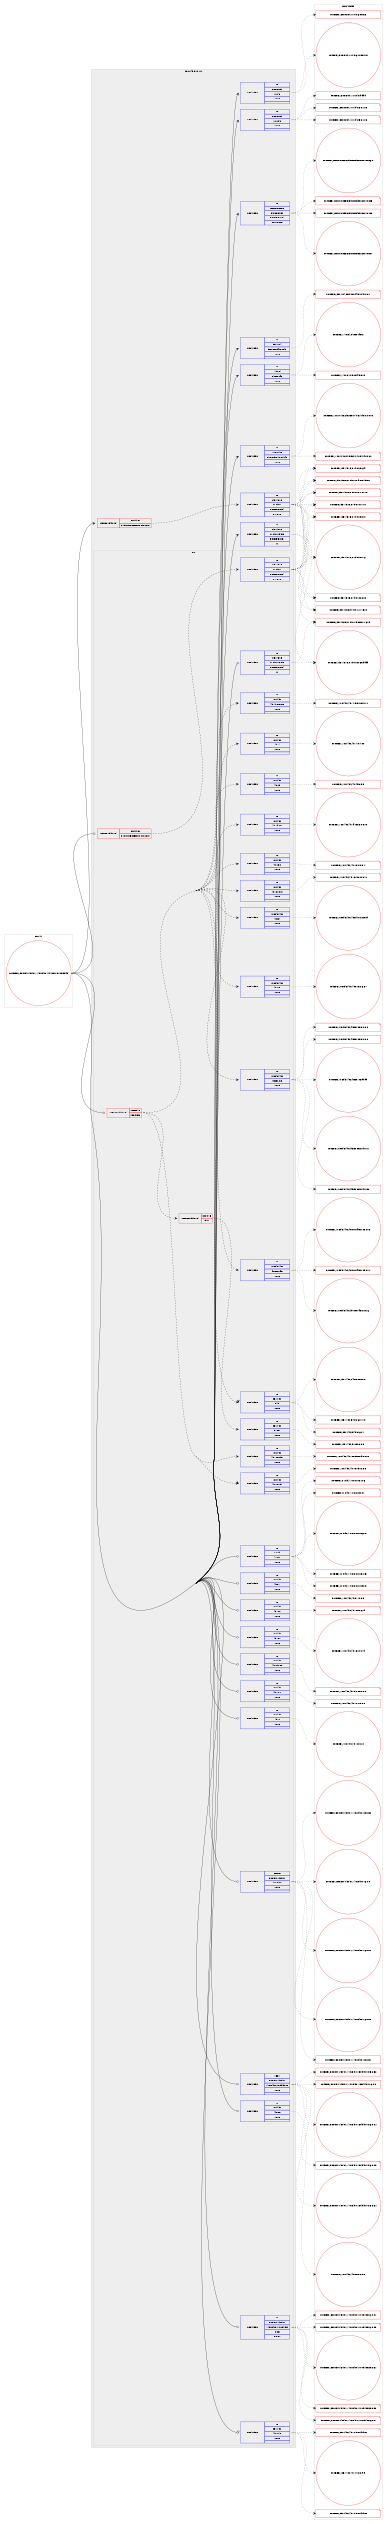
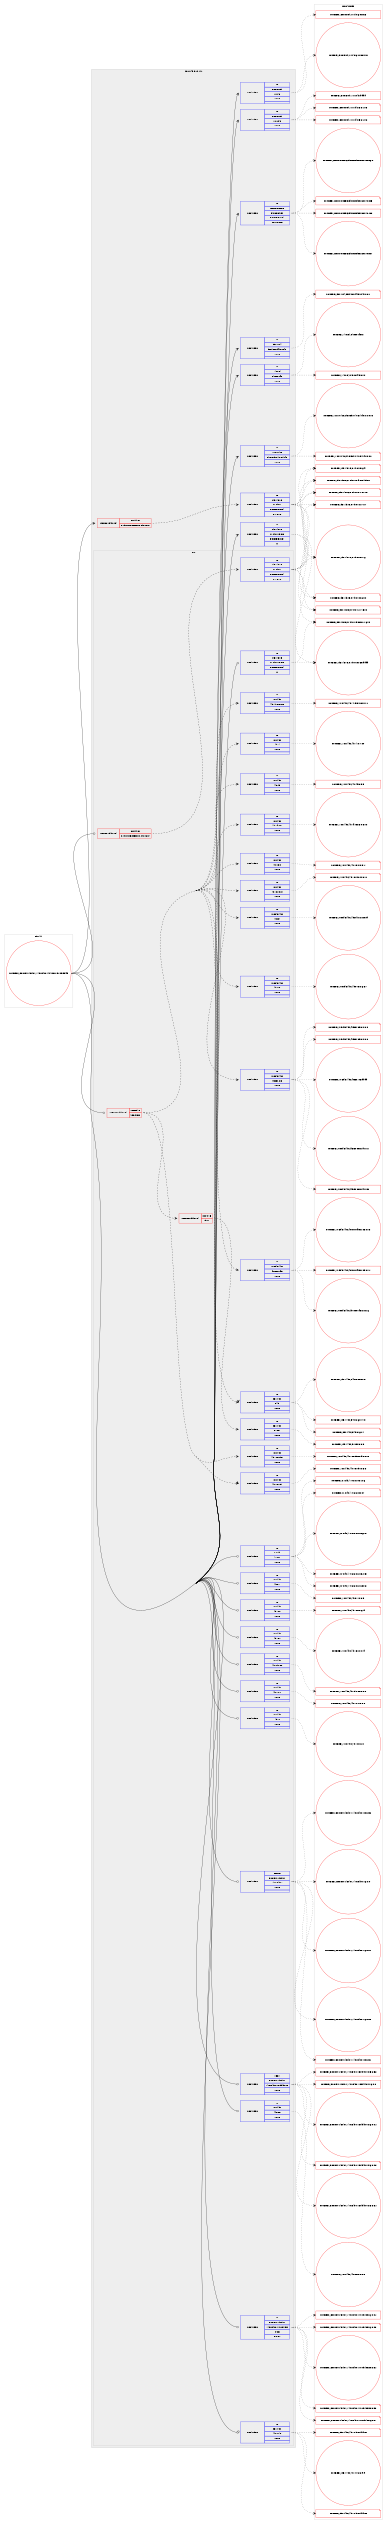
(348, 517) -> none
